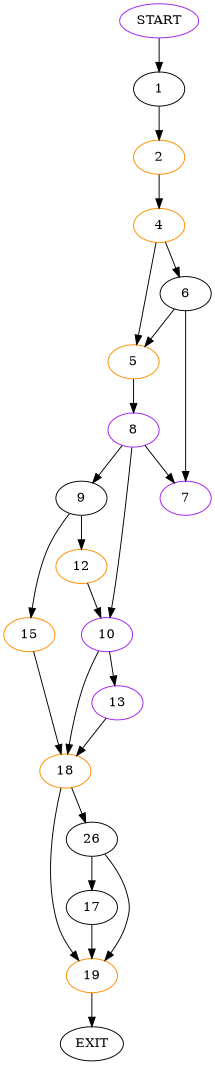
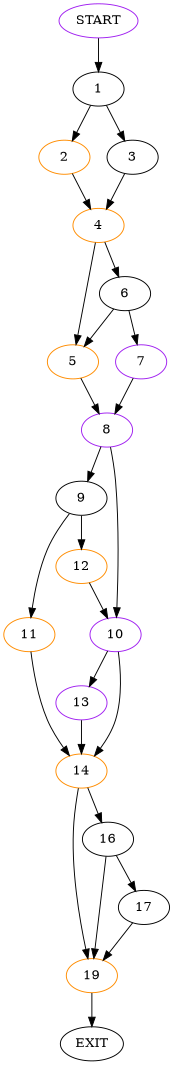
none -> (133, 157)
(157, 460) -> (126, 392)
(29, 635) -> (29, 635)
(65, 771) -> (81, 771)
(92, 839) -> (108, 839)
